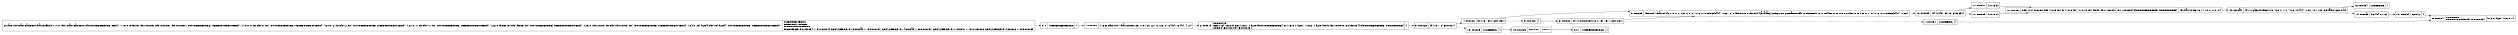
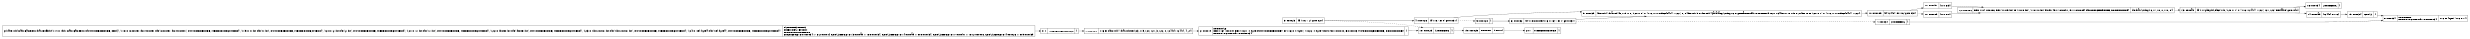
(1410, 26) -> (1412, 31)
